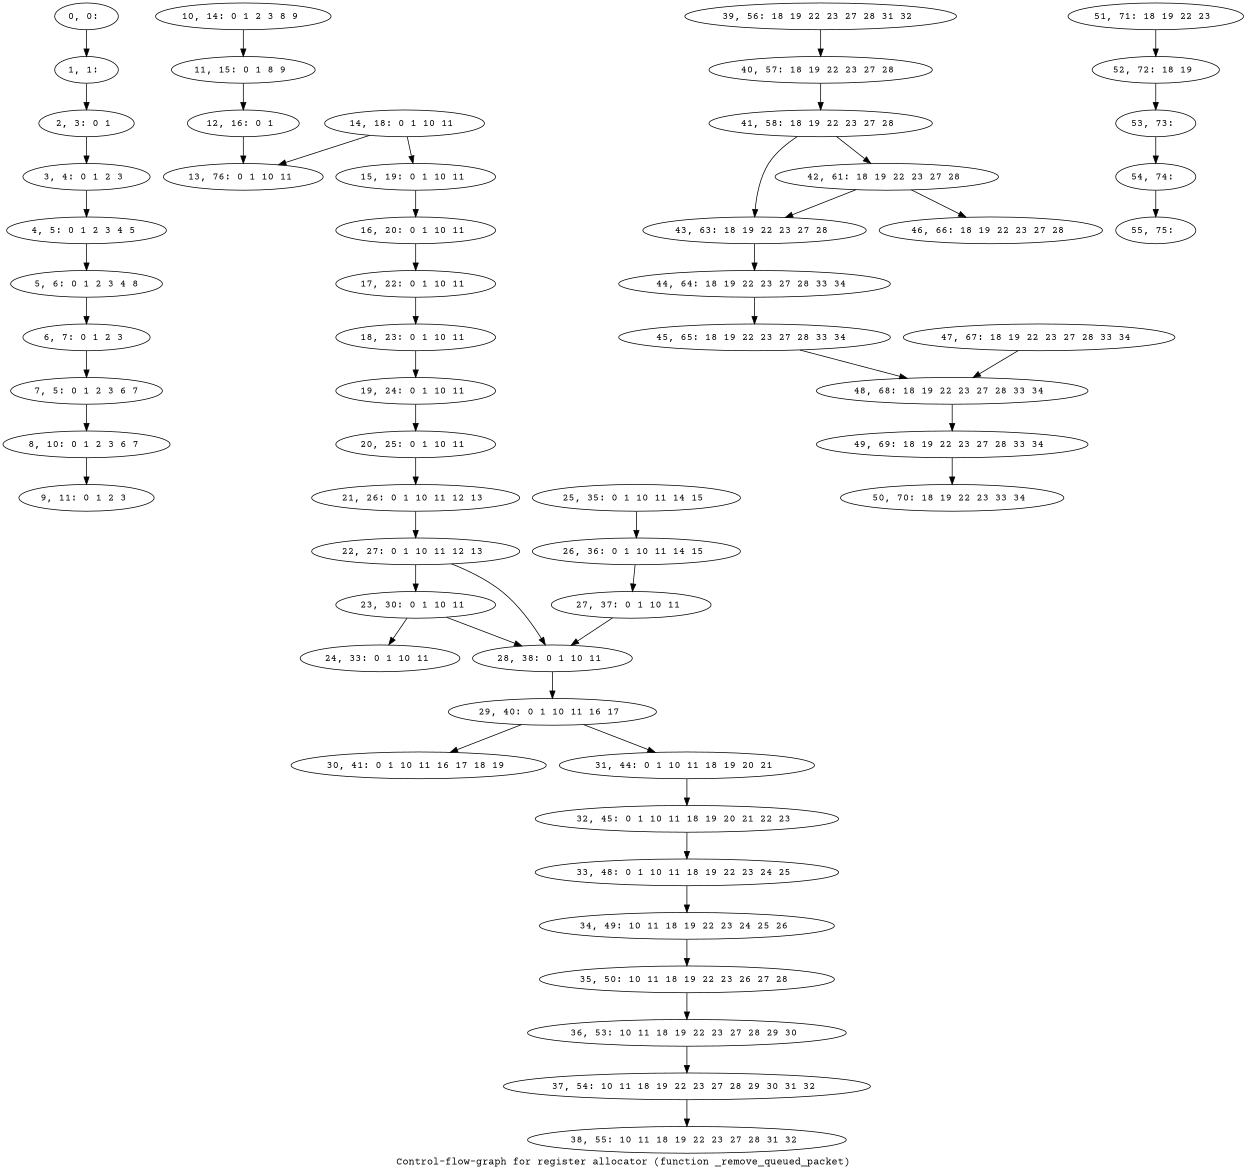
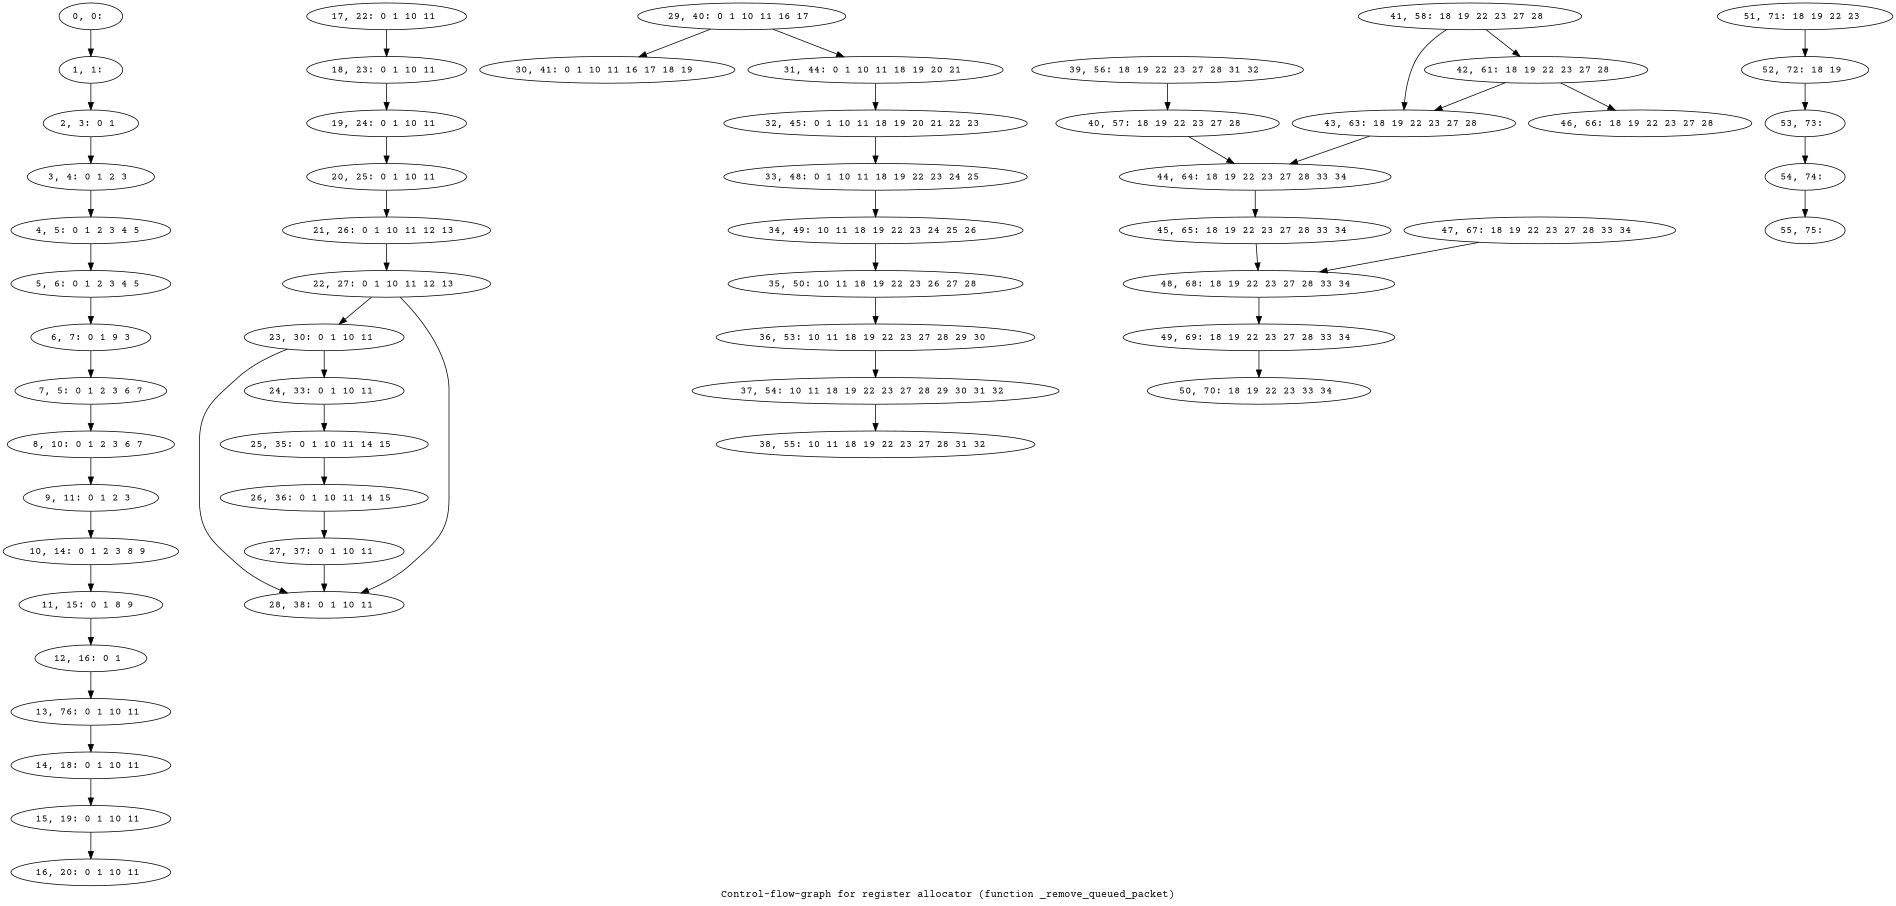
(821, 93) -> (1208, 148)
(328, 149) -> (91, 735)
(416, 253) -> none
(87, 284) -> (91, 284)
(87, 337) -> (91, 337)
none -> (324, 414)
none -> (91, 521)
(552, 681) -> none
